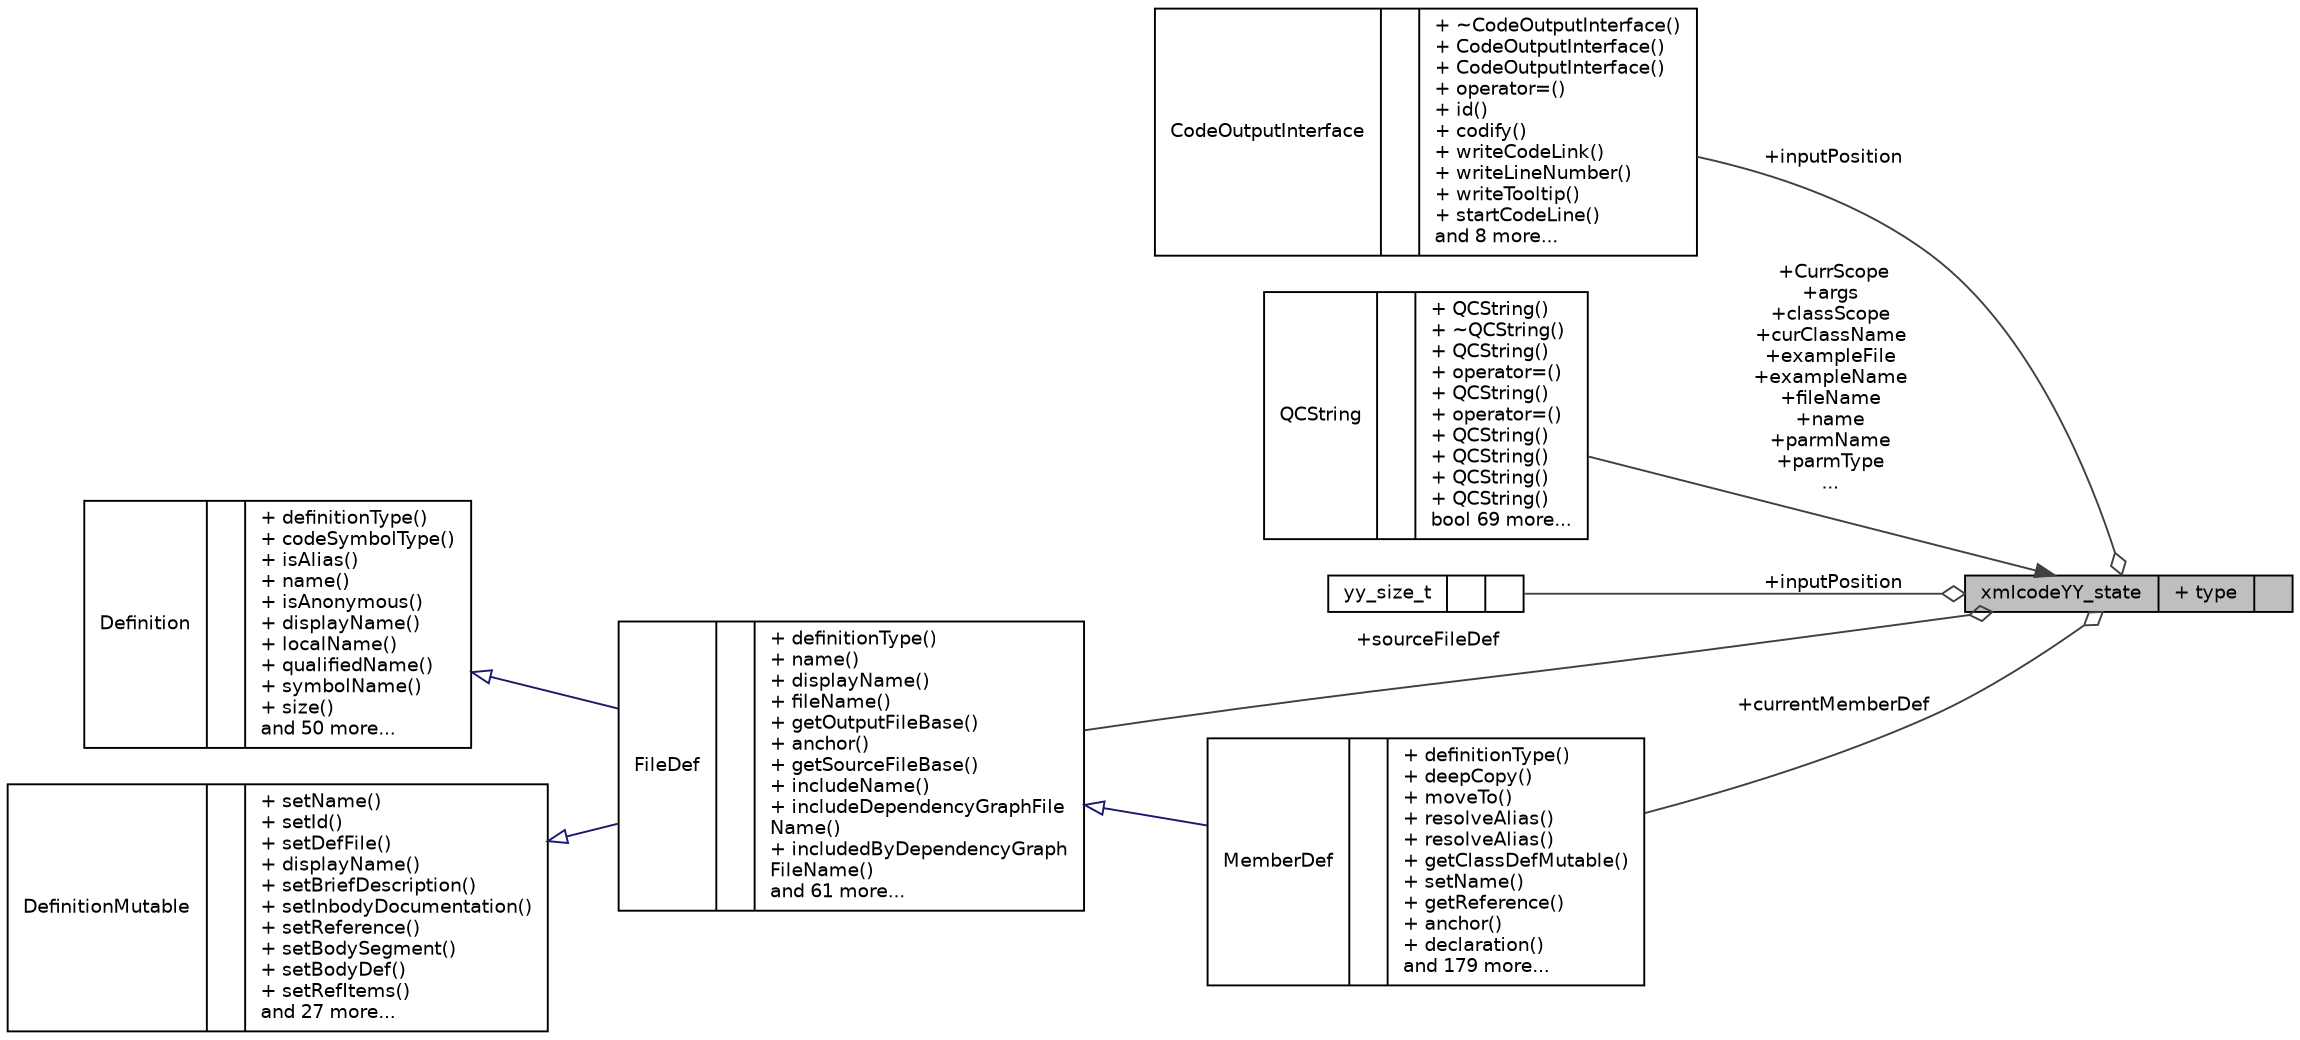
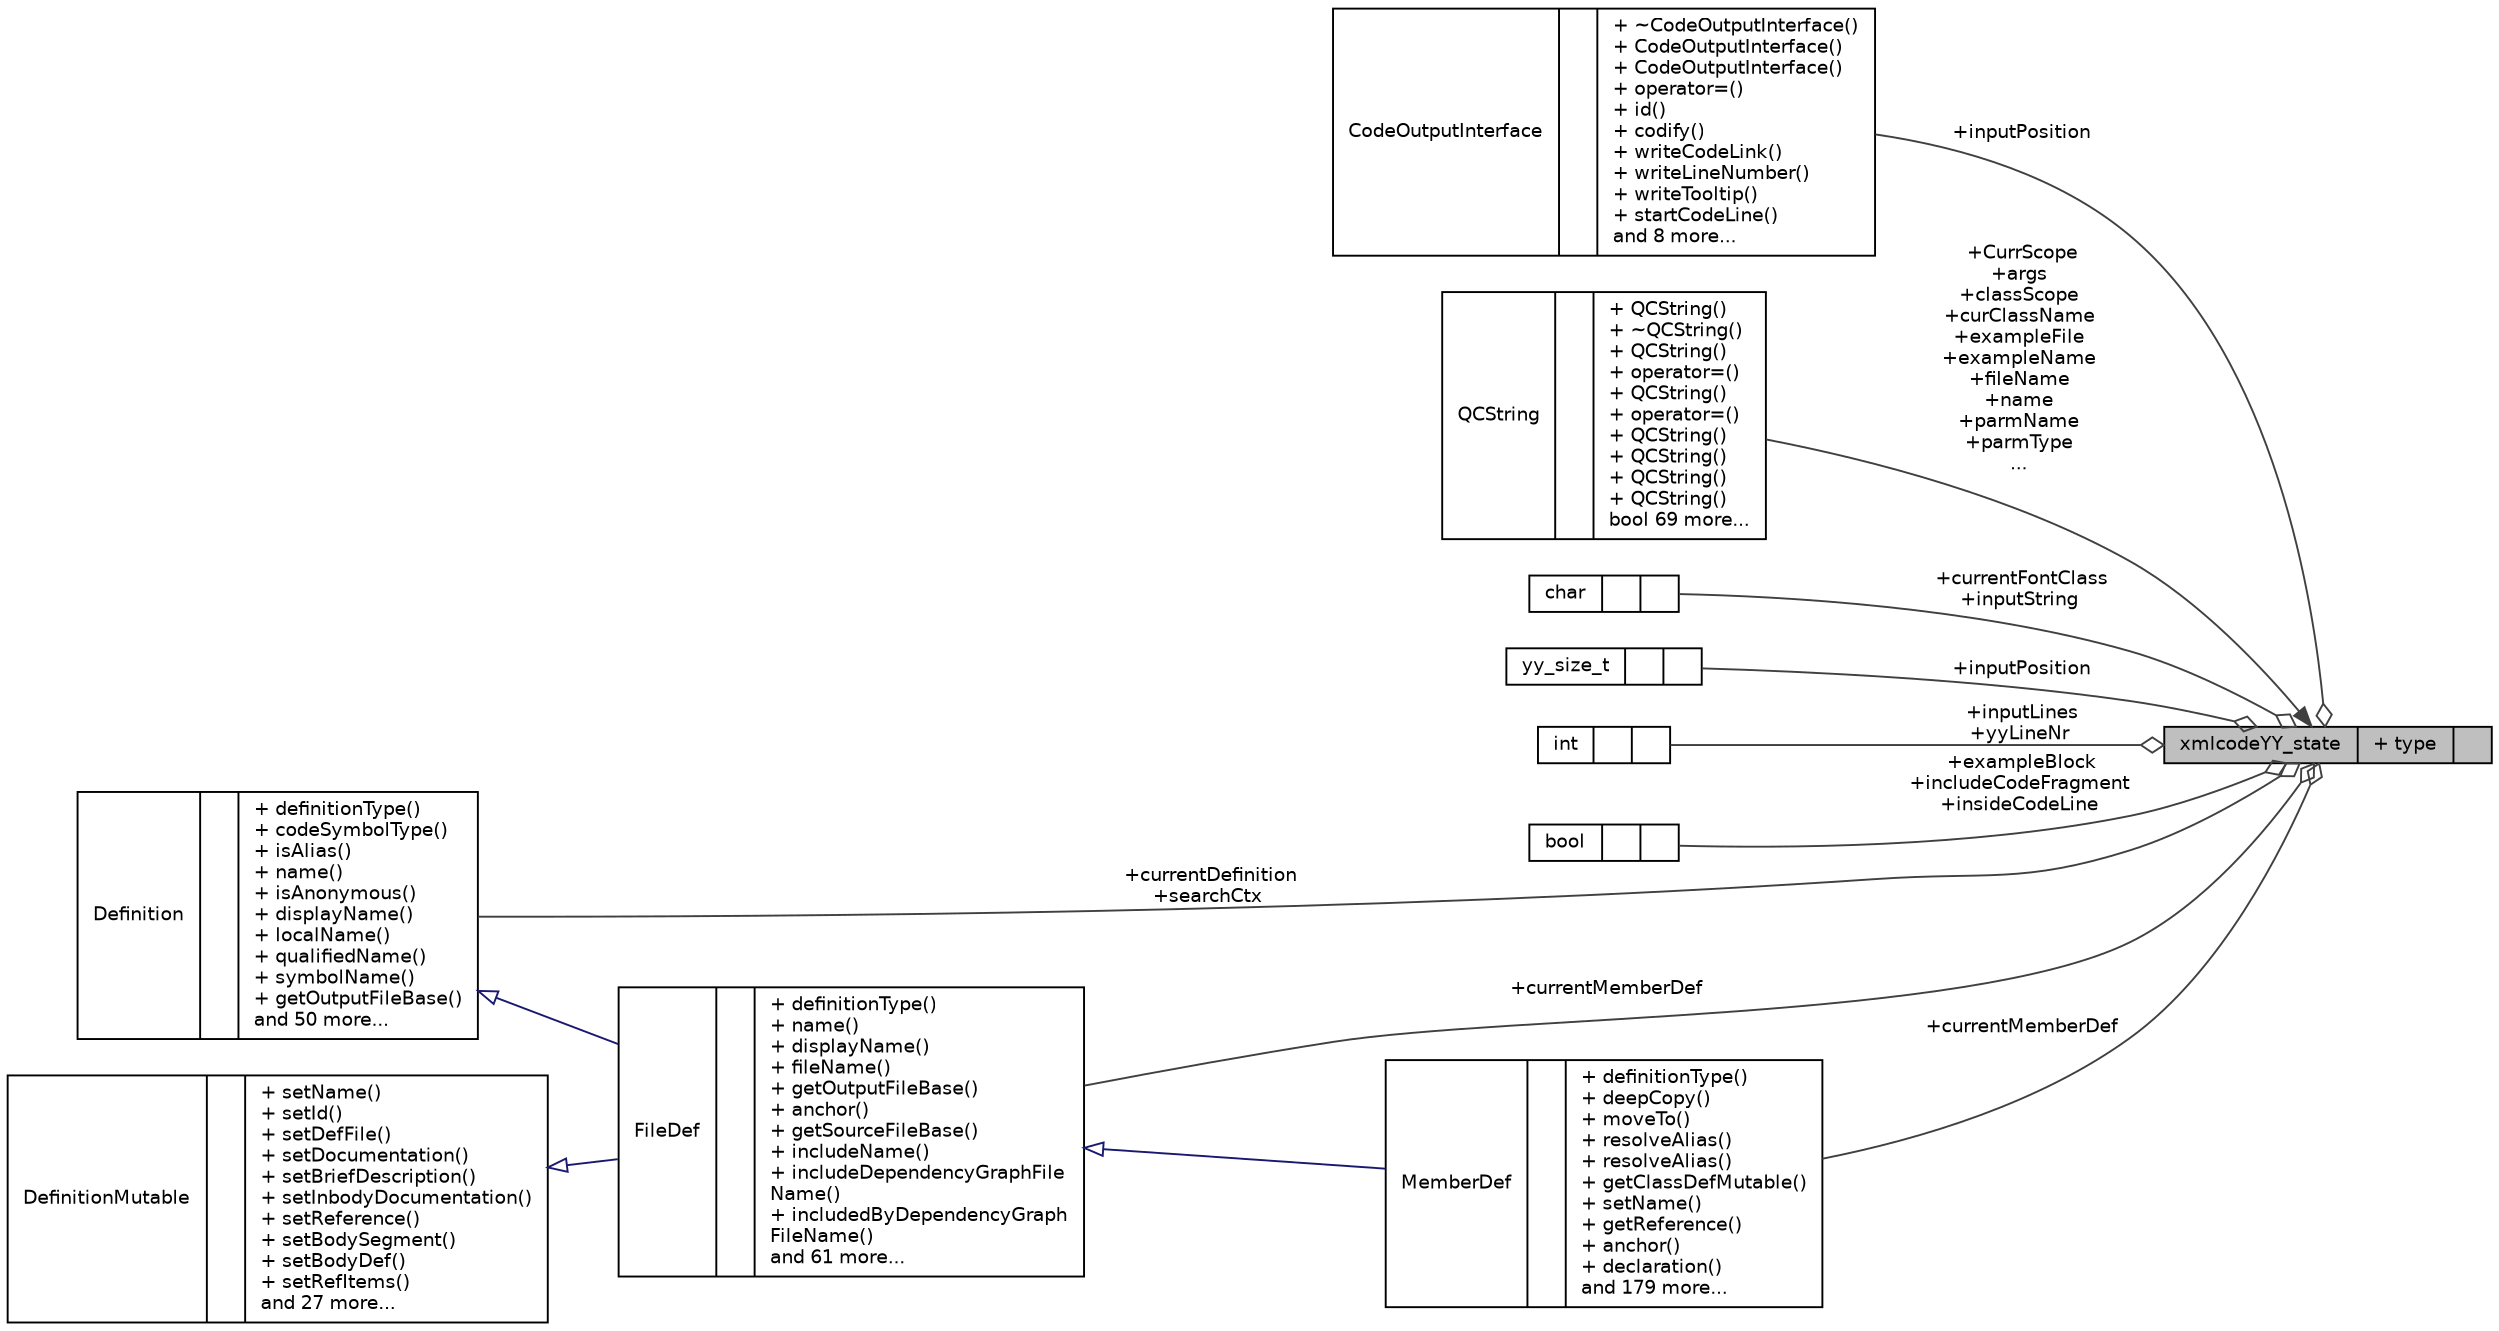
none -> (1604, 594)
(1426, 641) -> (1604, 989)
(298, 708) -> (358, 999)
none -> (1604, 745)
none -> (1604, 843)
(341, 865) -> (365, 1156)
none -> (1390, 903)
